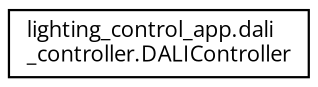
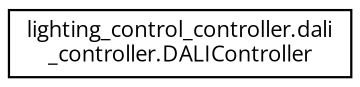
(159, 44) -> (180, 44)
